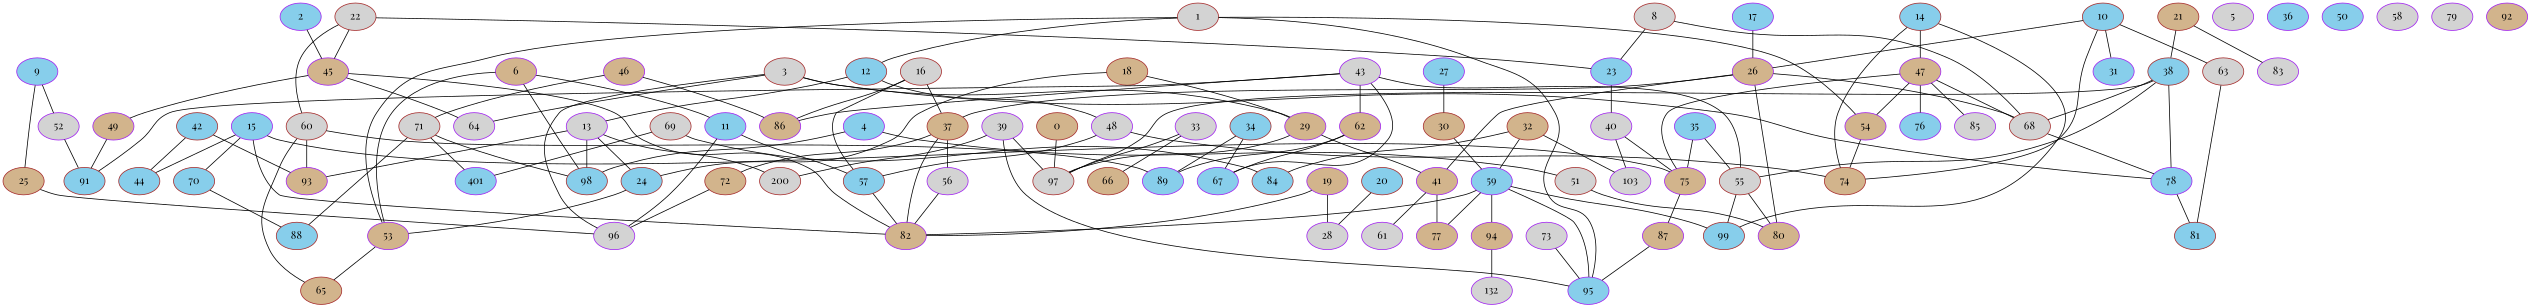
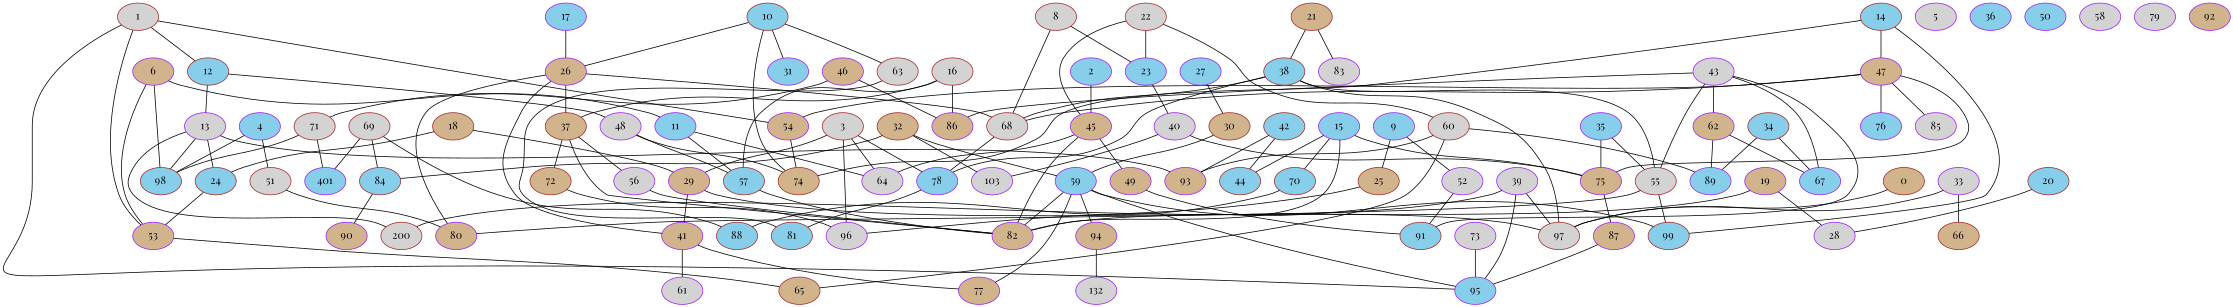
(358, 181) -> (511, 198)
(677, 187) -> (754, 147)
none -> (347, 236)
